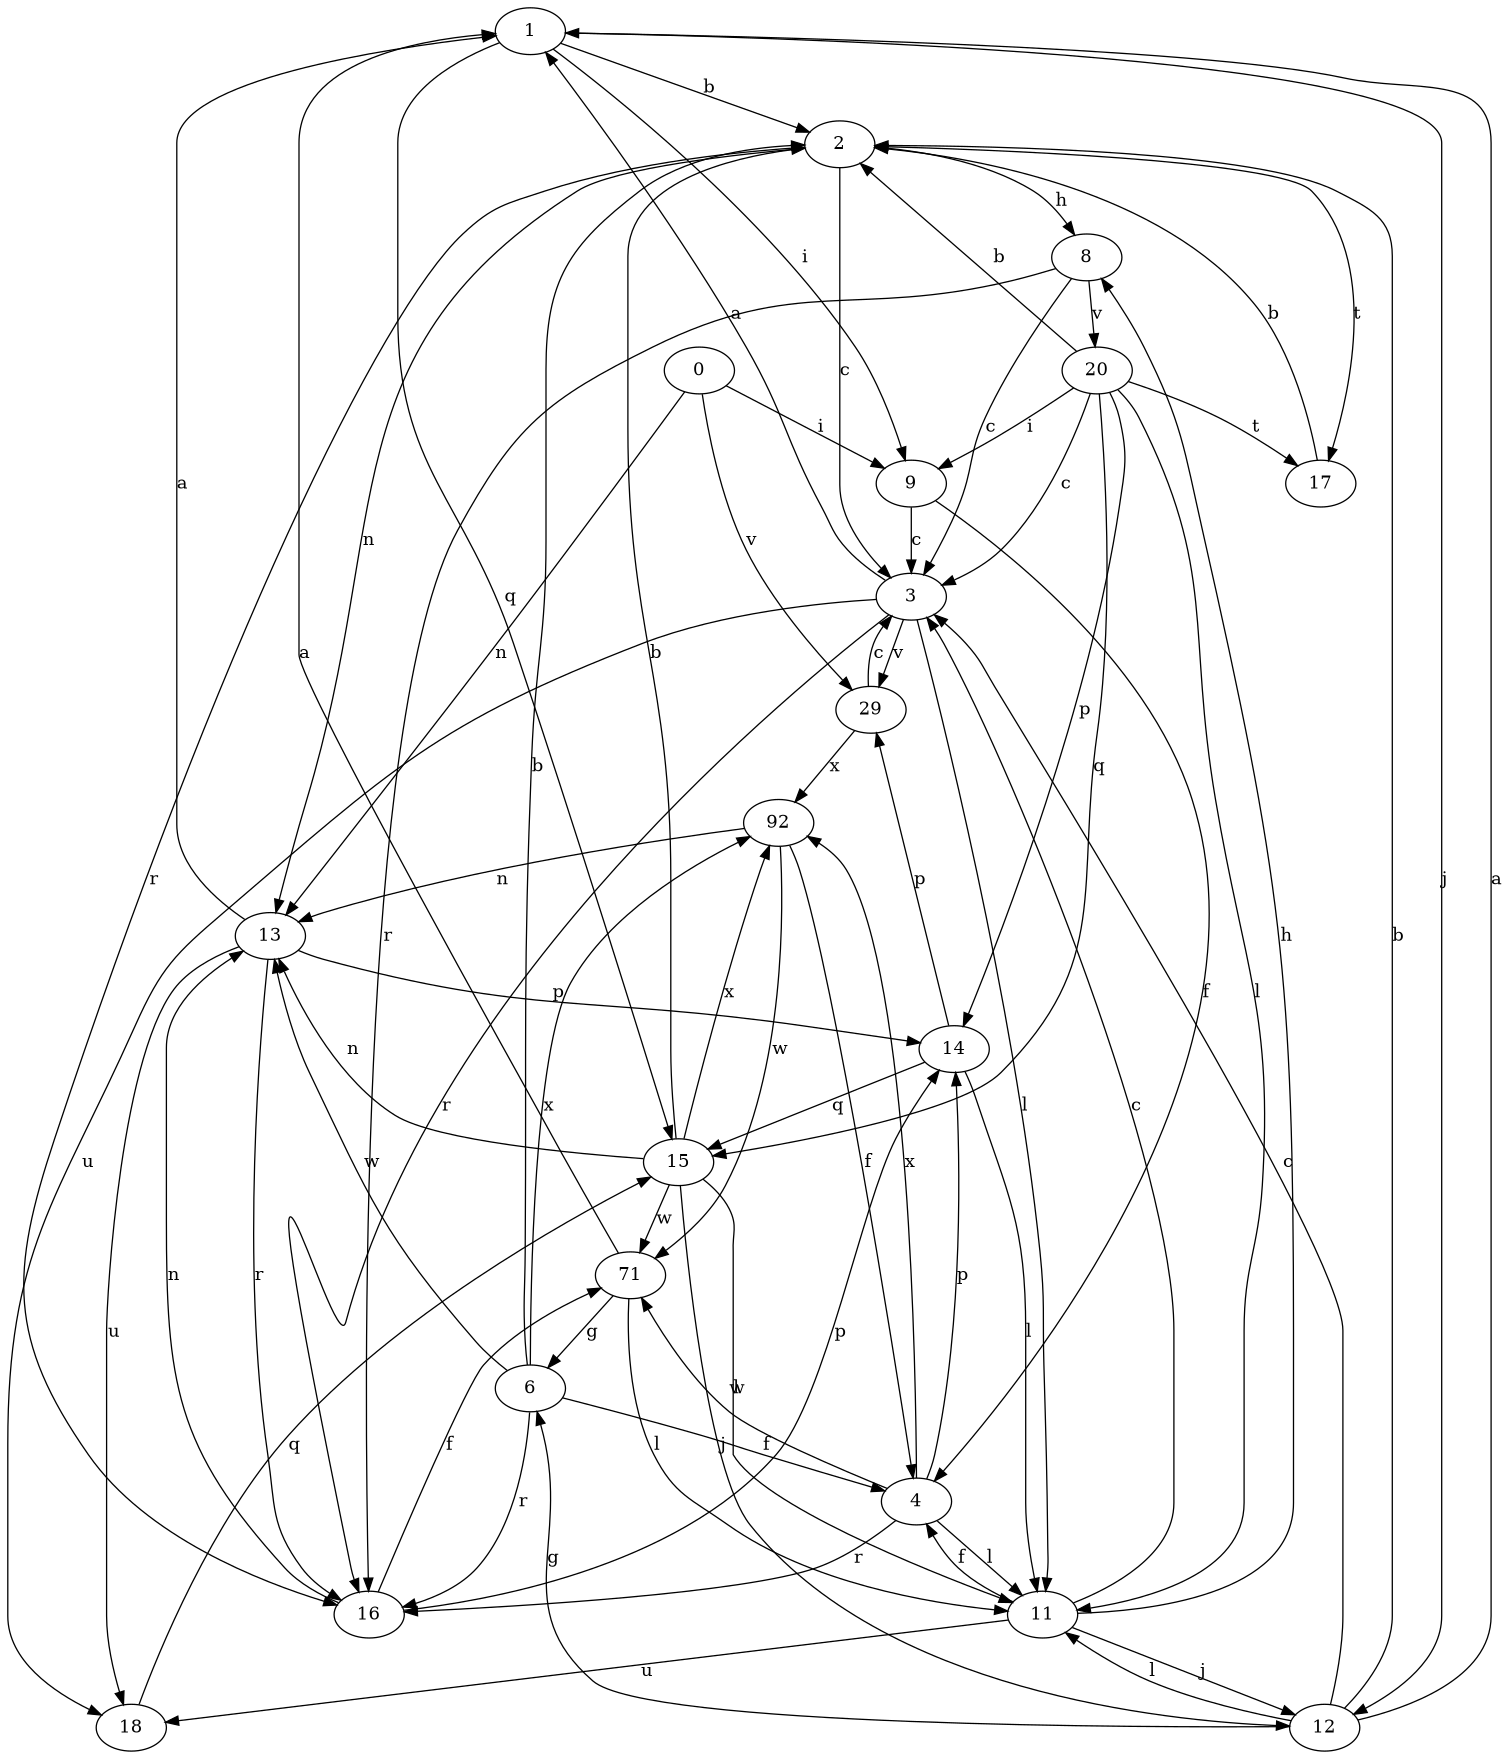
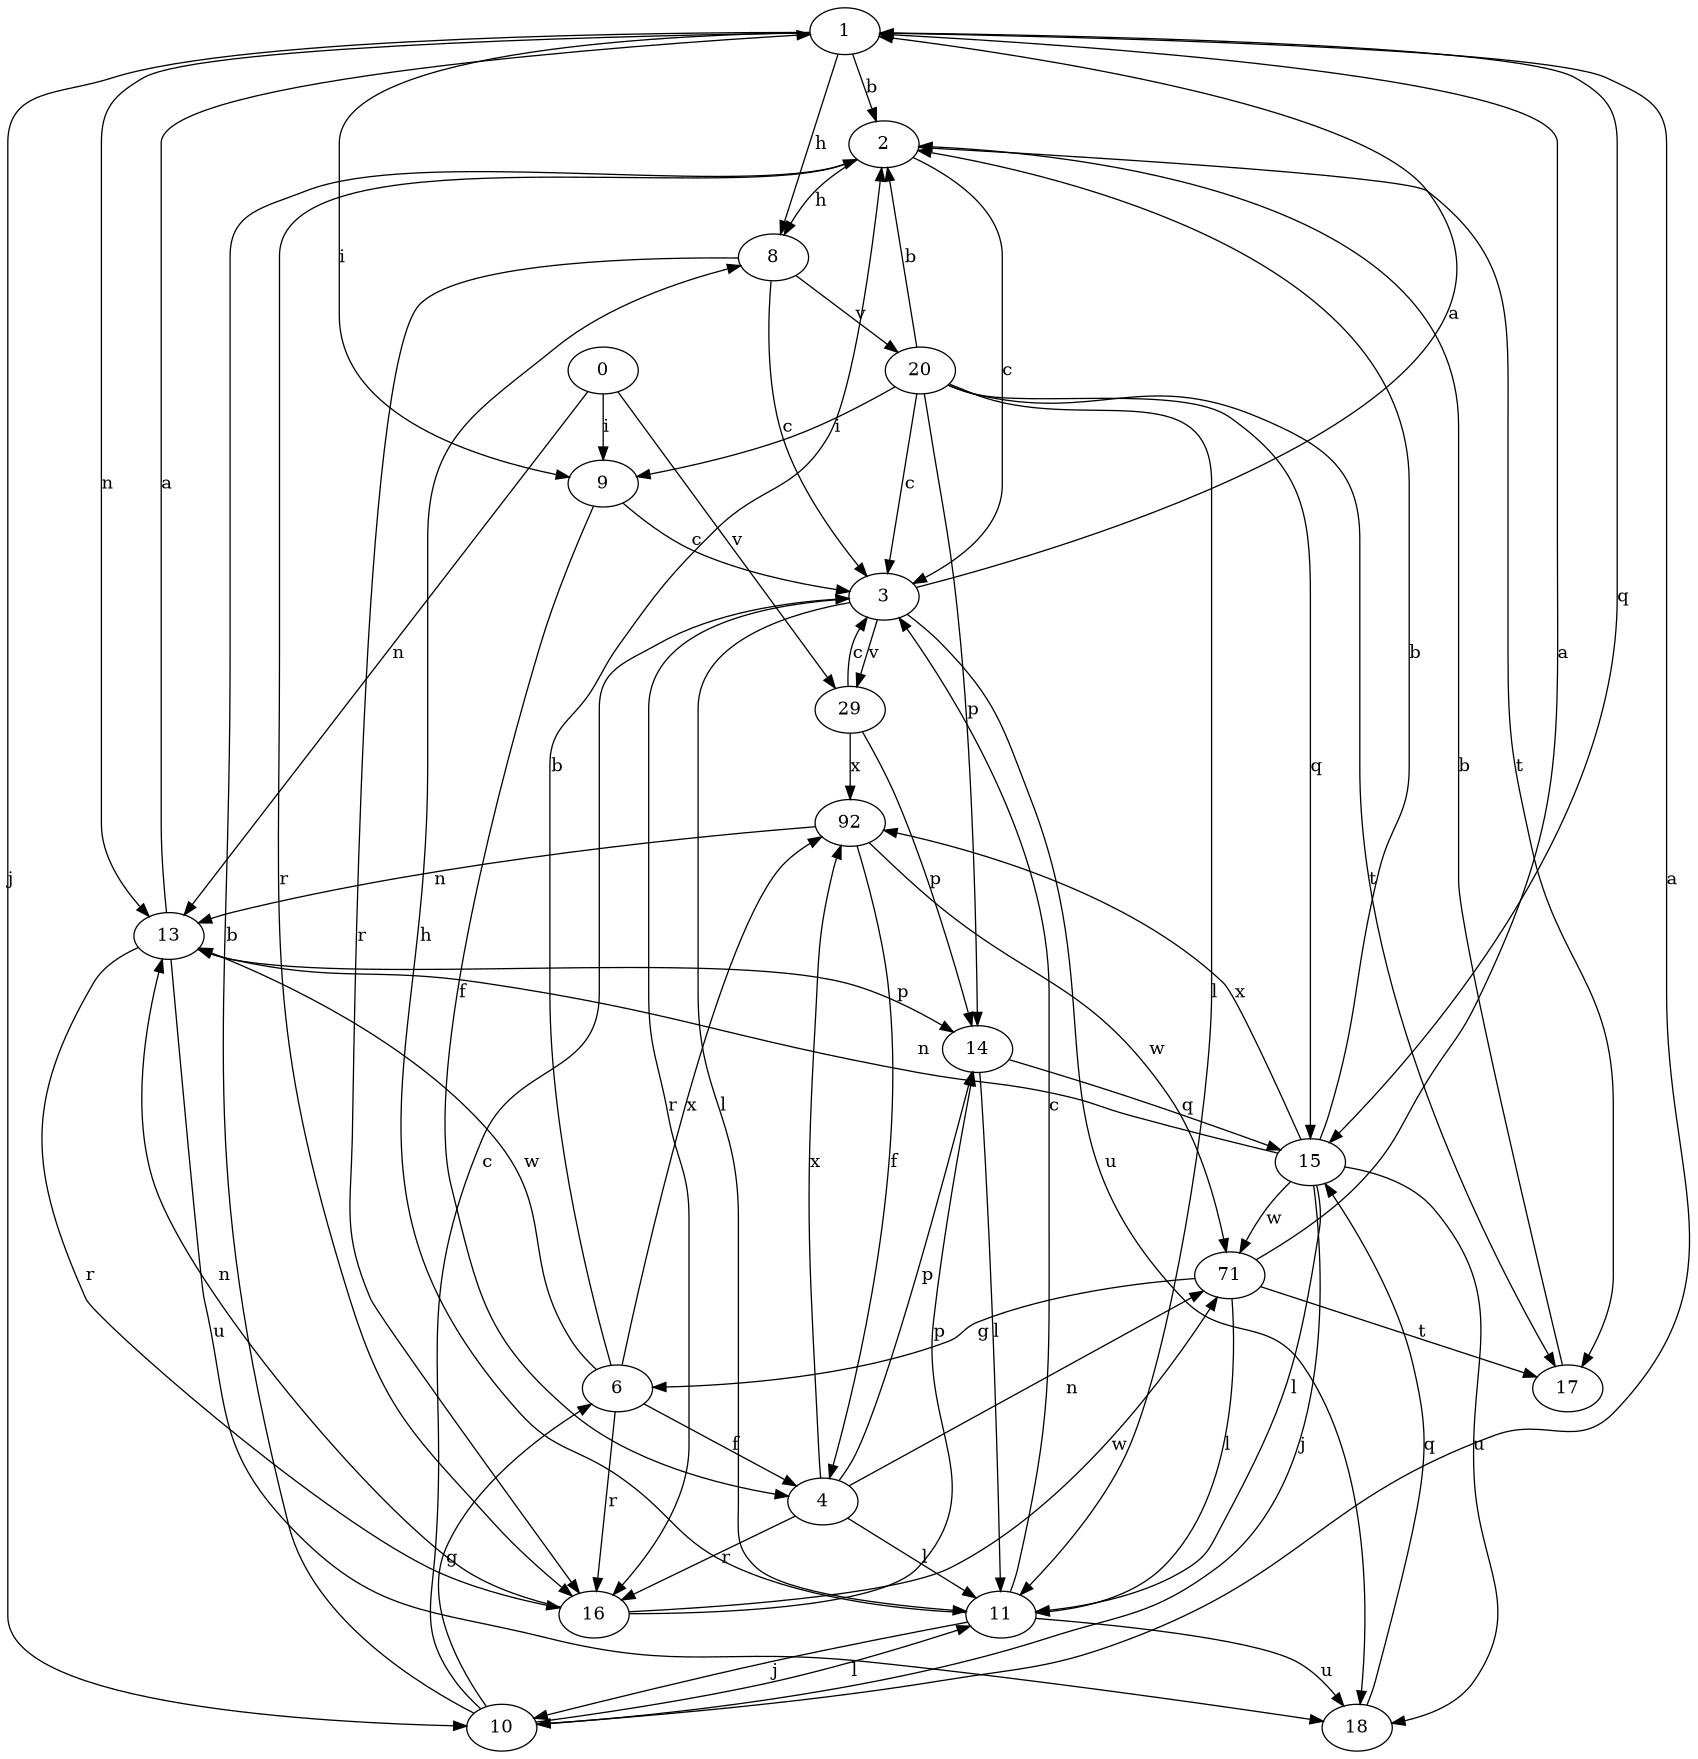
none -> (811, 138)
(397, 400) -> (101, 154)
(914, 886) -> (924, 869)
none -> (1393, 1330)
(738, 1388) -> (1072, 1388)
none -> (1474, 1433)
(450, 1445) -> (1120, 1445)
(967, 1575) -> none
(1325, 1728) -> (502, 1728)
